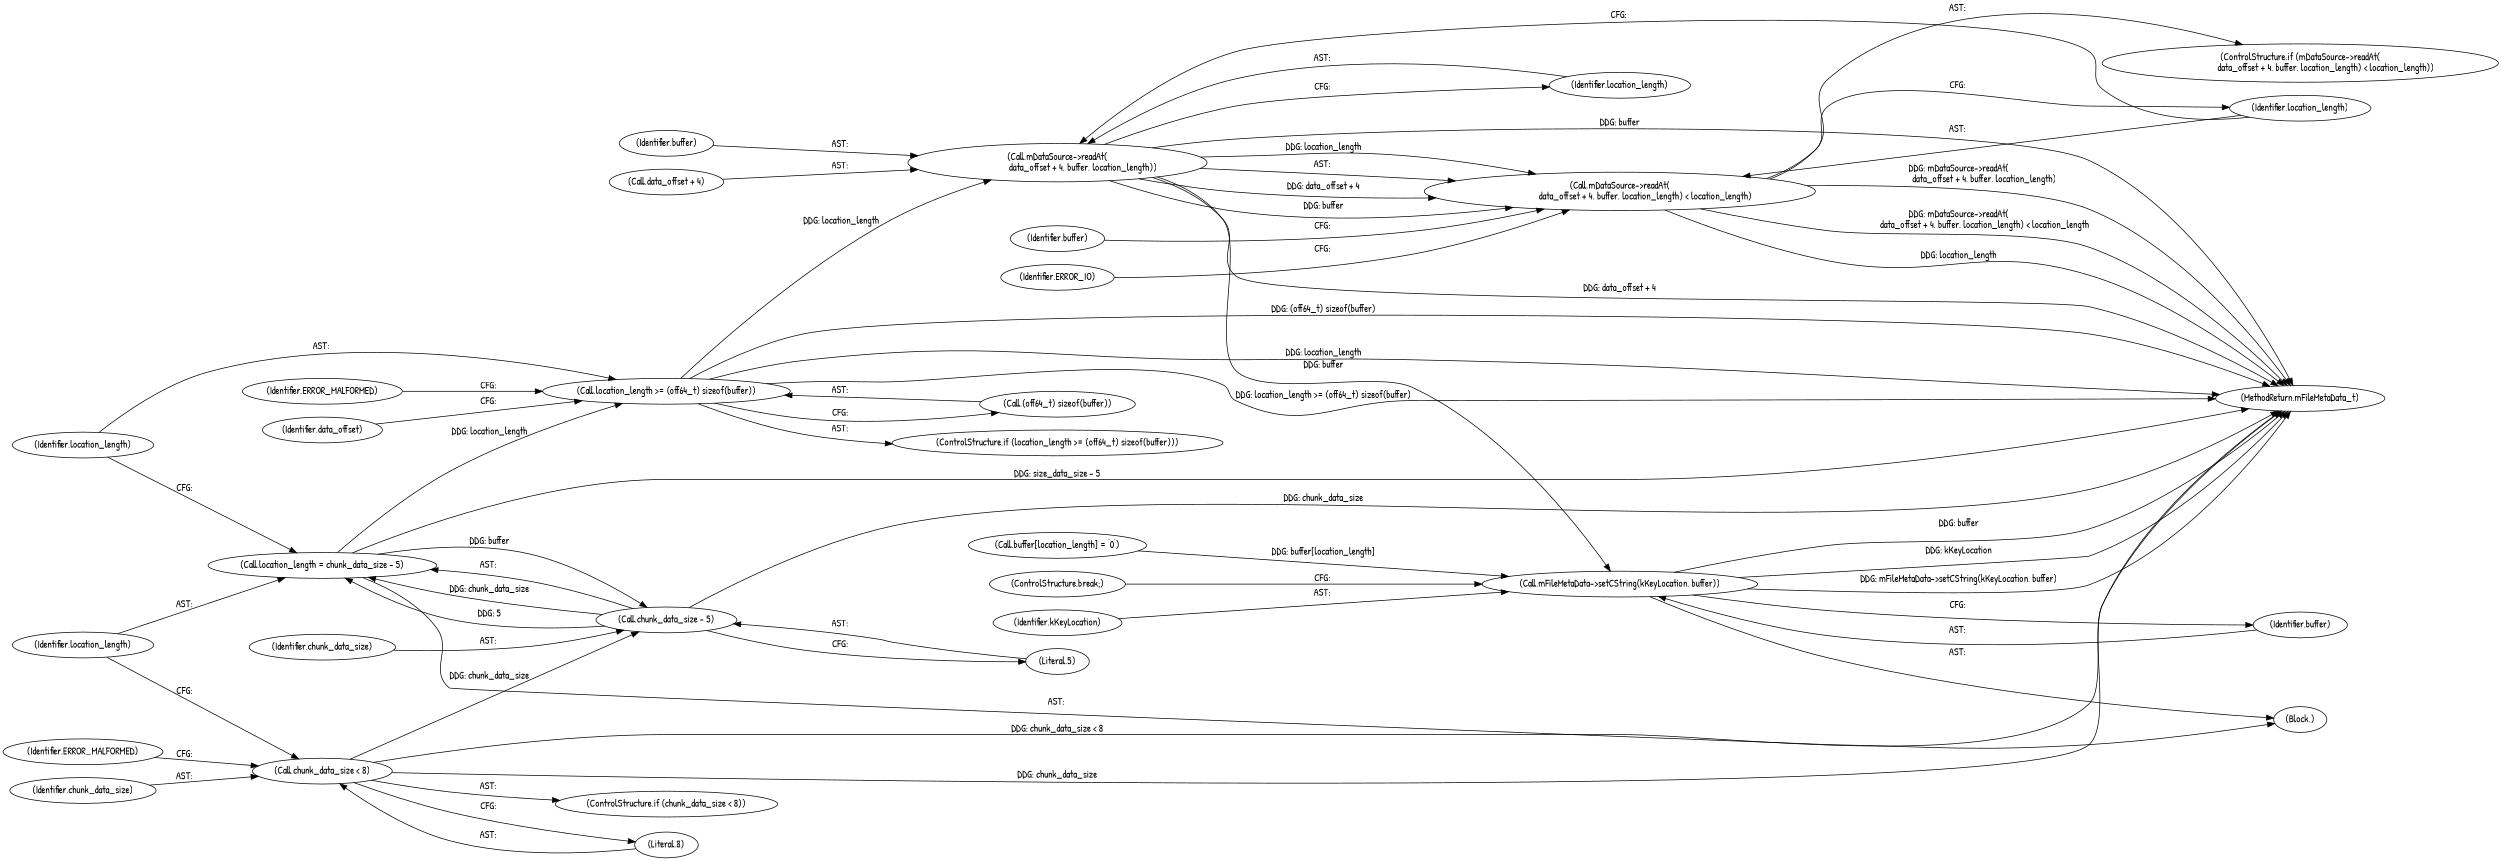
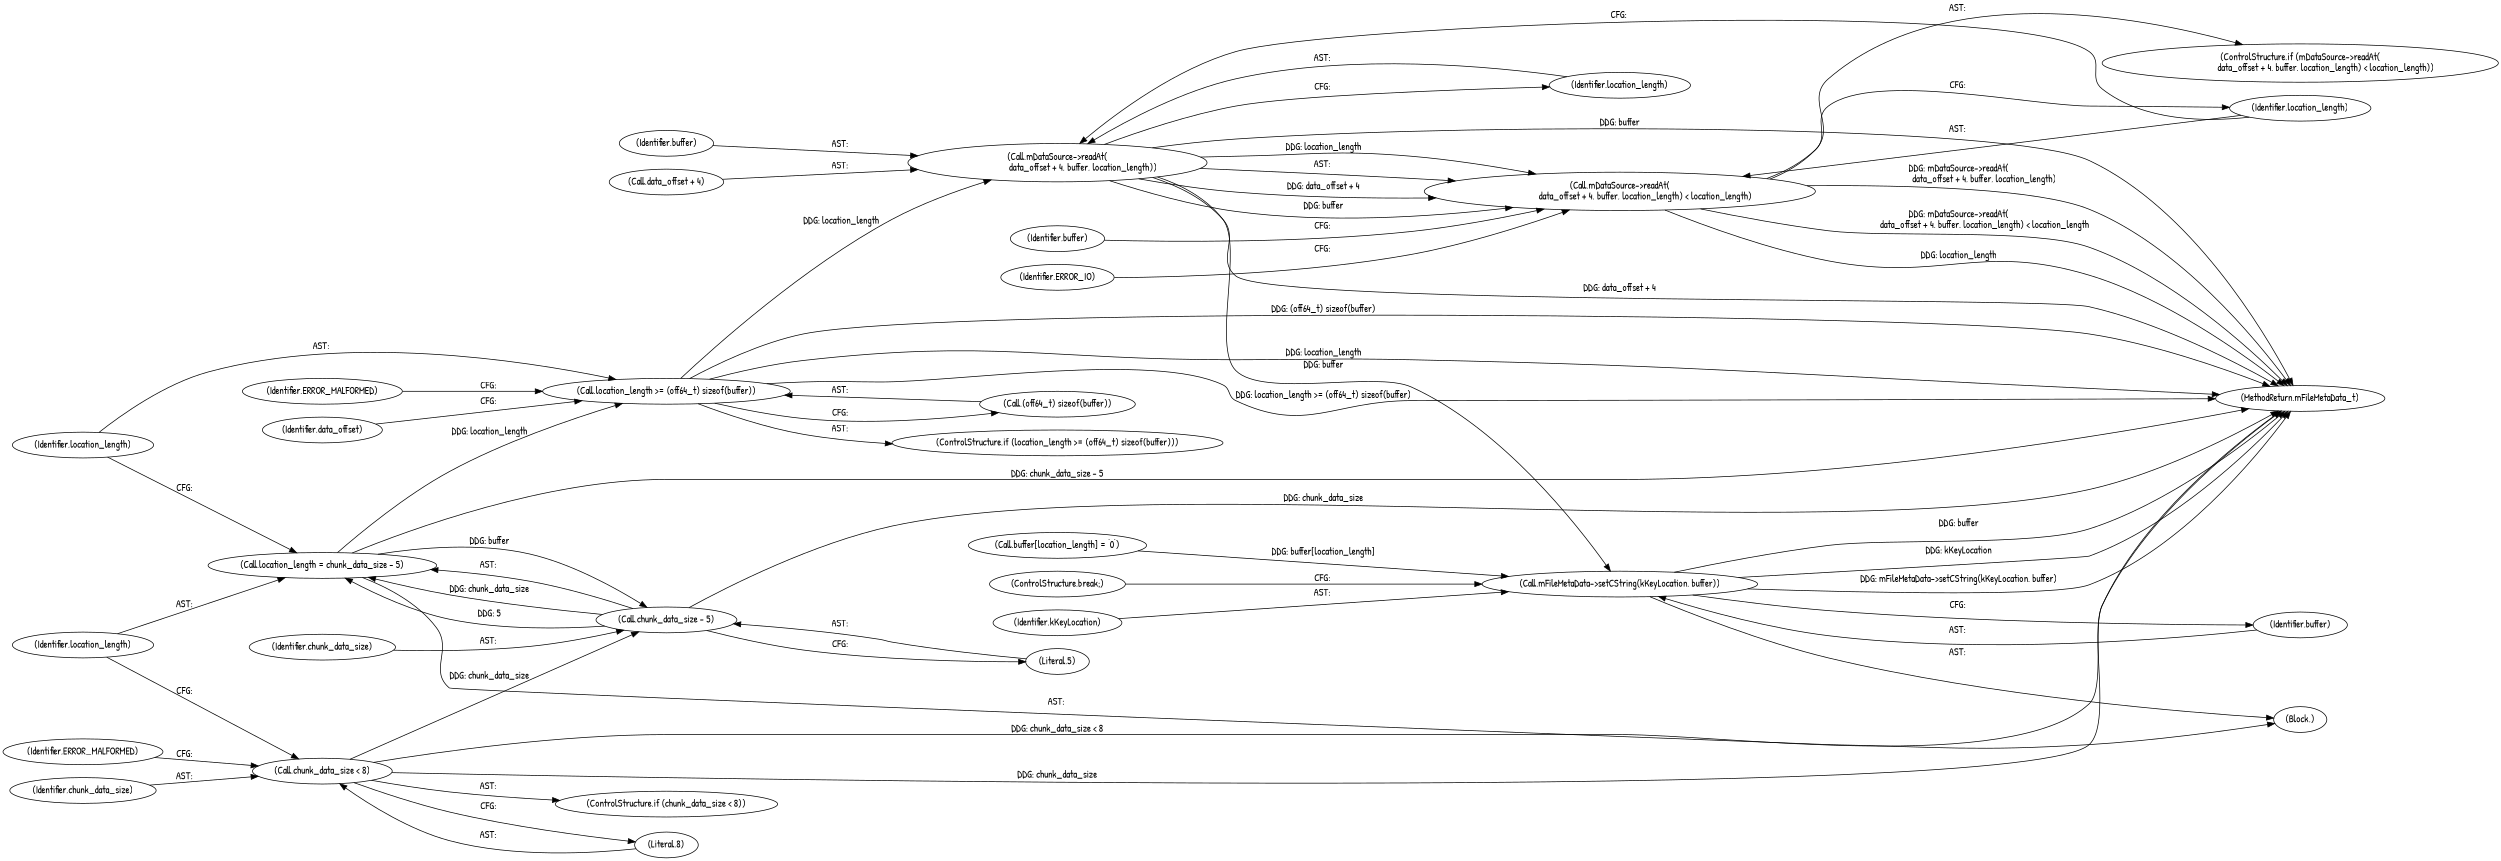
(1058, 474) -> (1058, 474)
